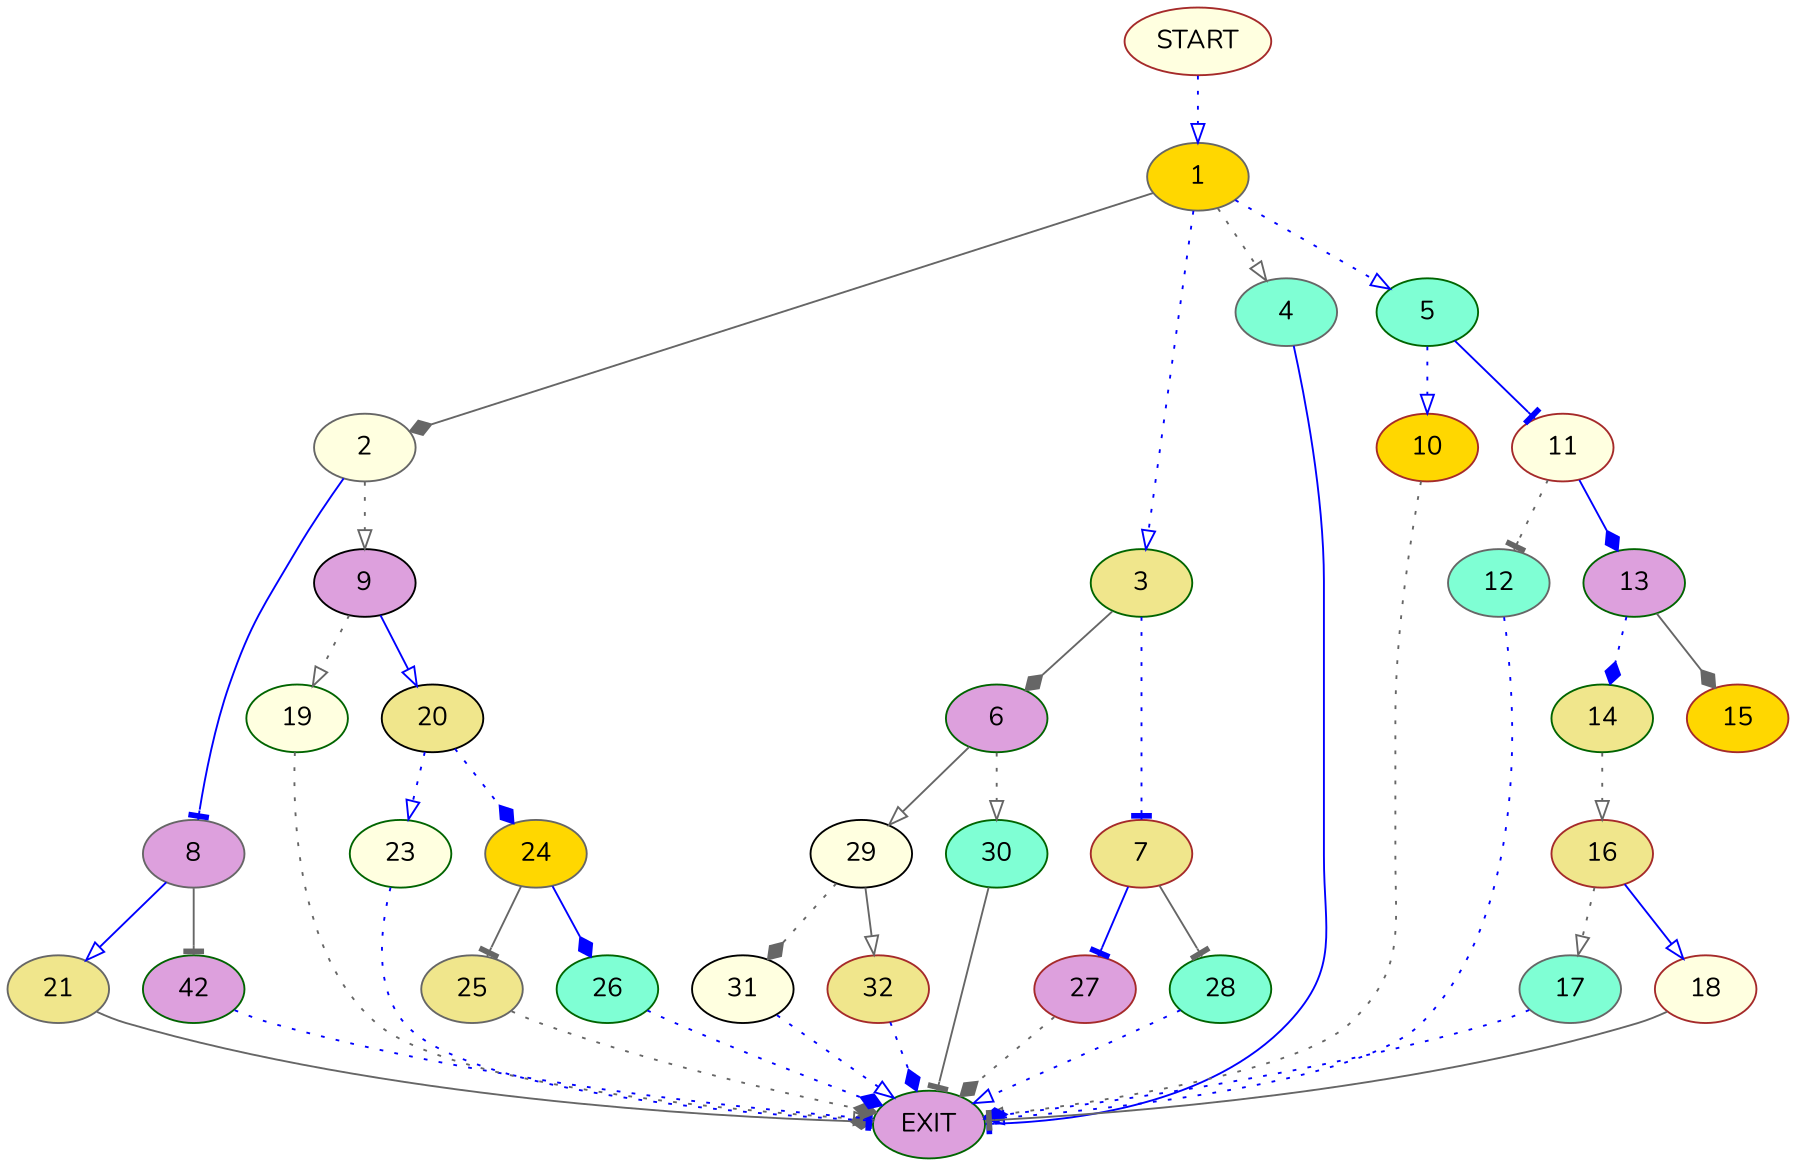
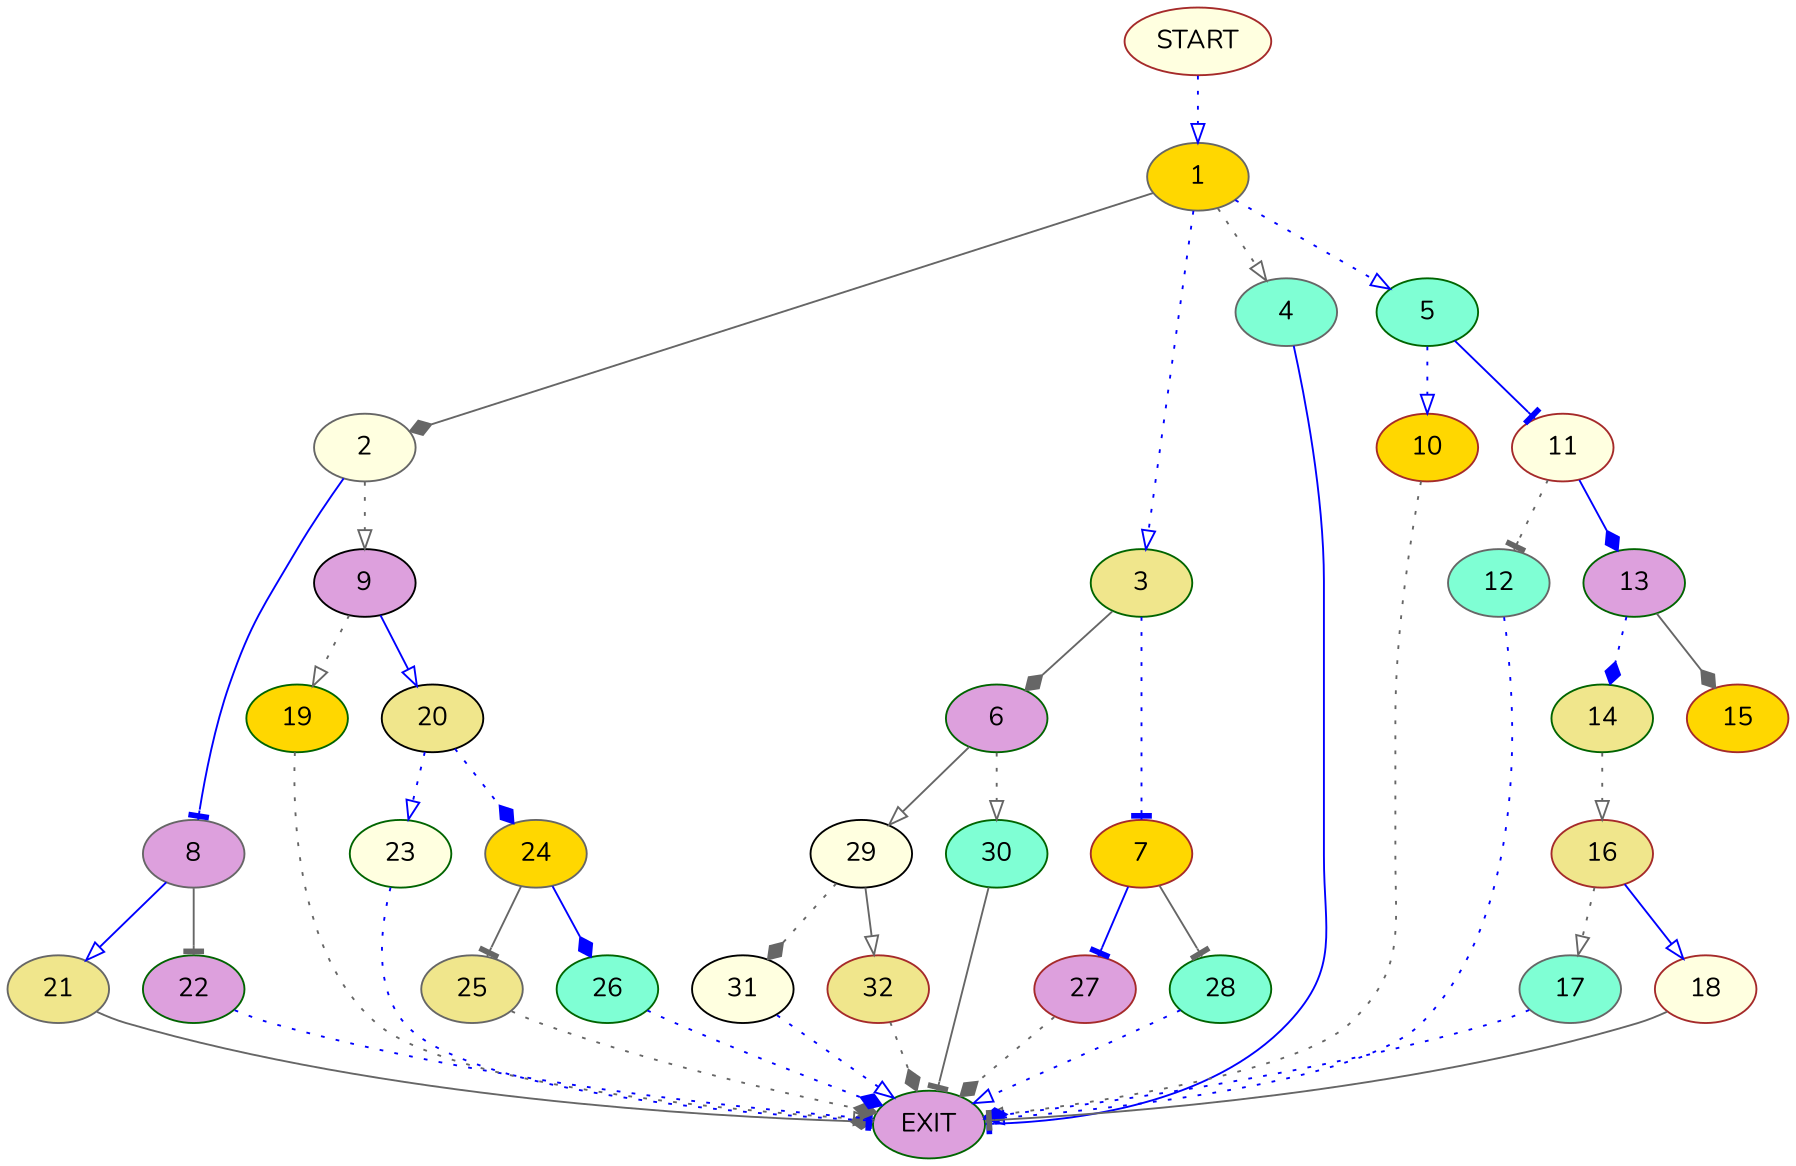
(297, 718) -> (297, 718)
(1141, 854) -> (1141, 854)
(194, 989) -> (194, 989)
(899, 1046) -> (899, 1046)
